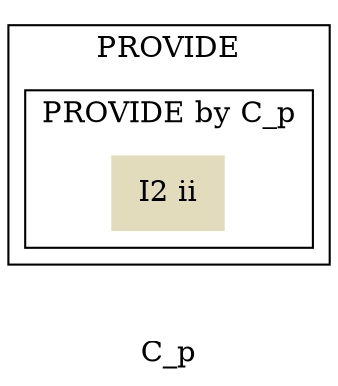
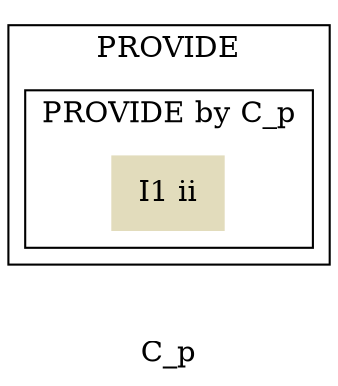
(168, 193) -> (168, 193)
